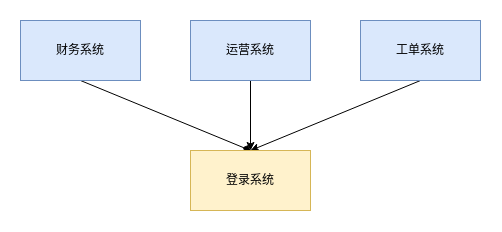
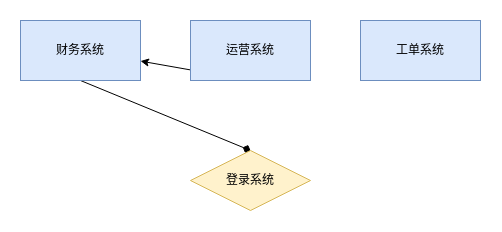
(251, 112) -> (169, 66)
(339, 114) -> none
(251, 181) -> (251, 181)
